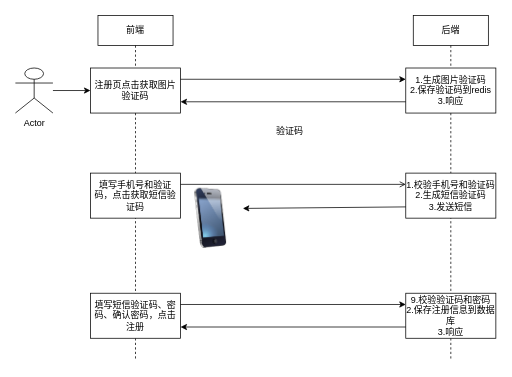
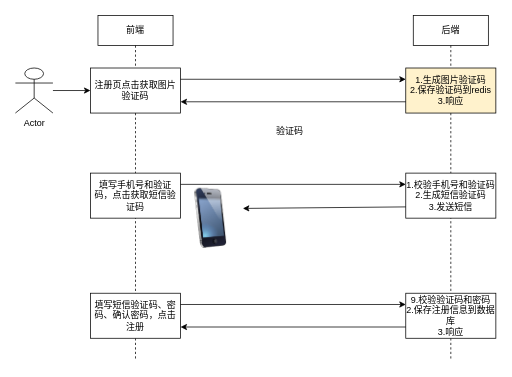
(450, 90) -> (450, 90)
(400, 184) -> (399, 184)
